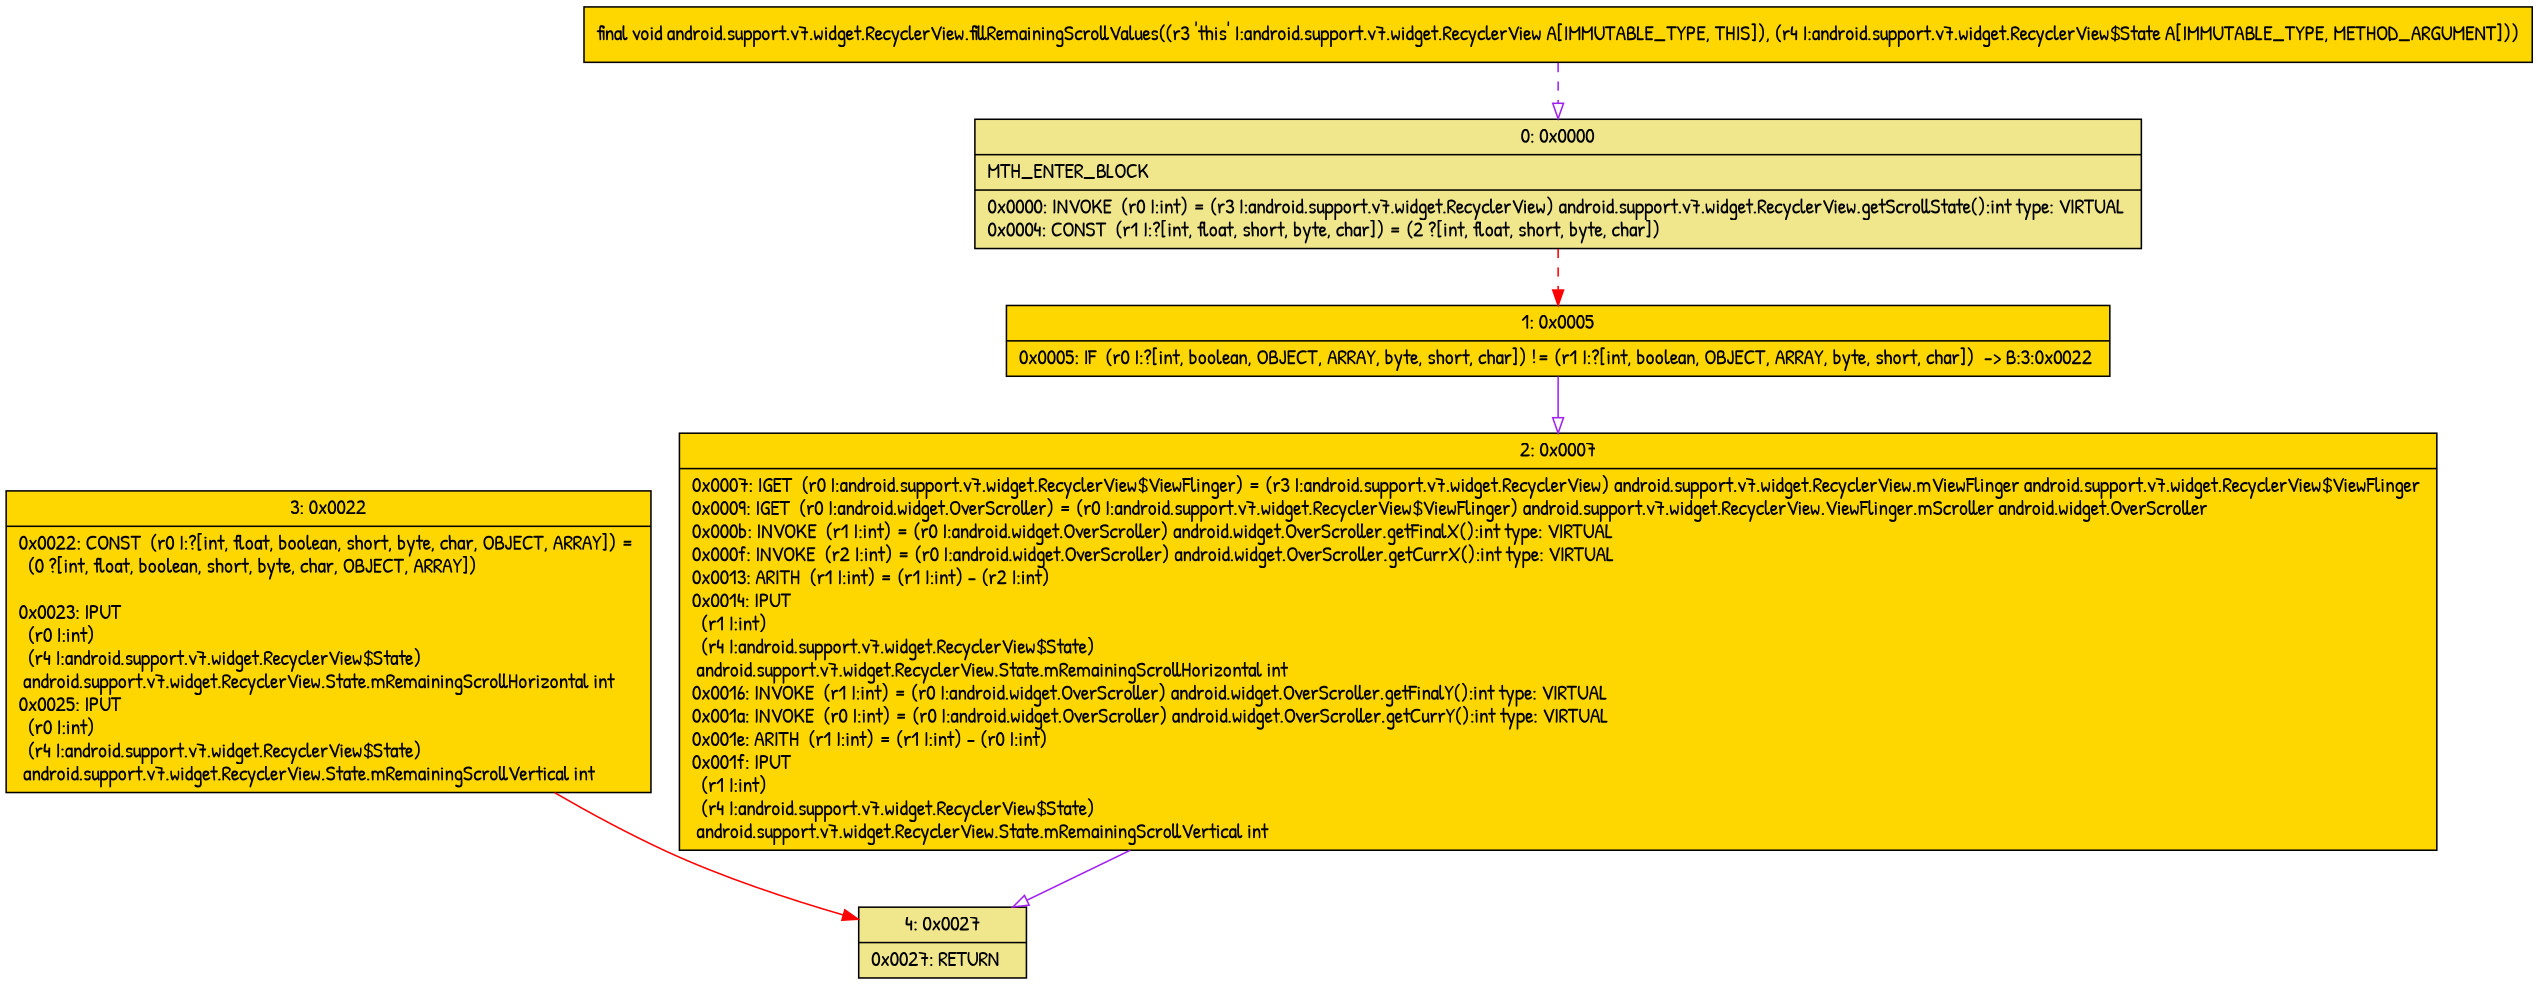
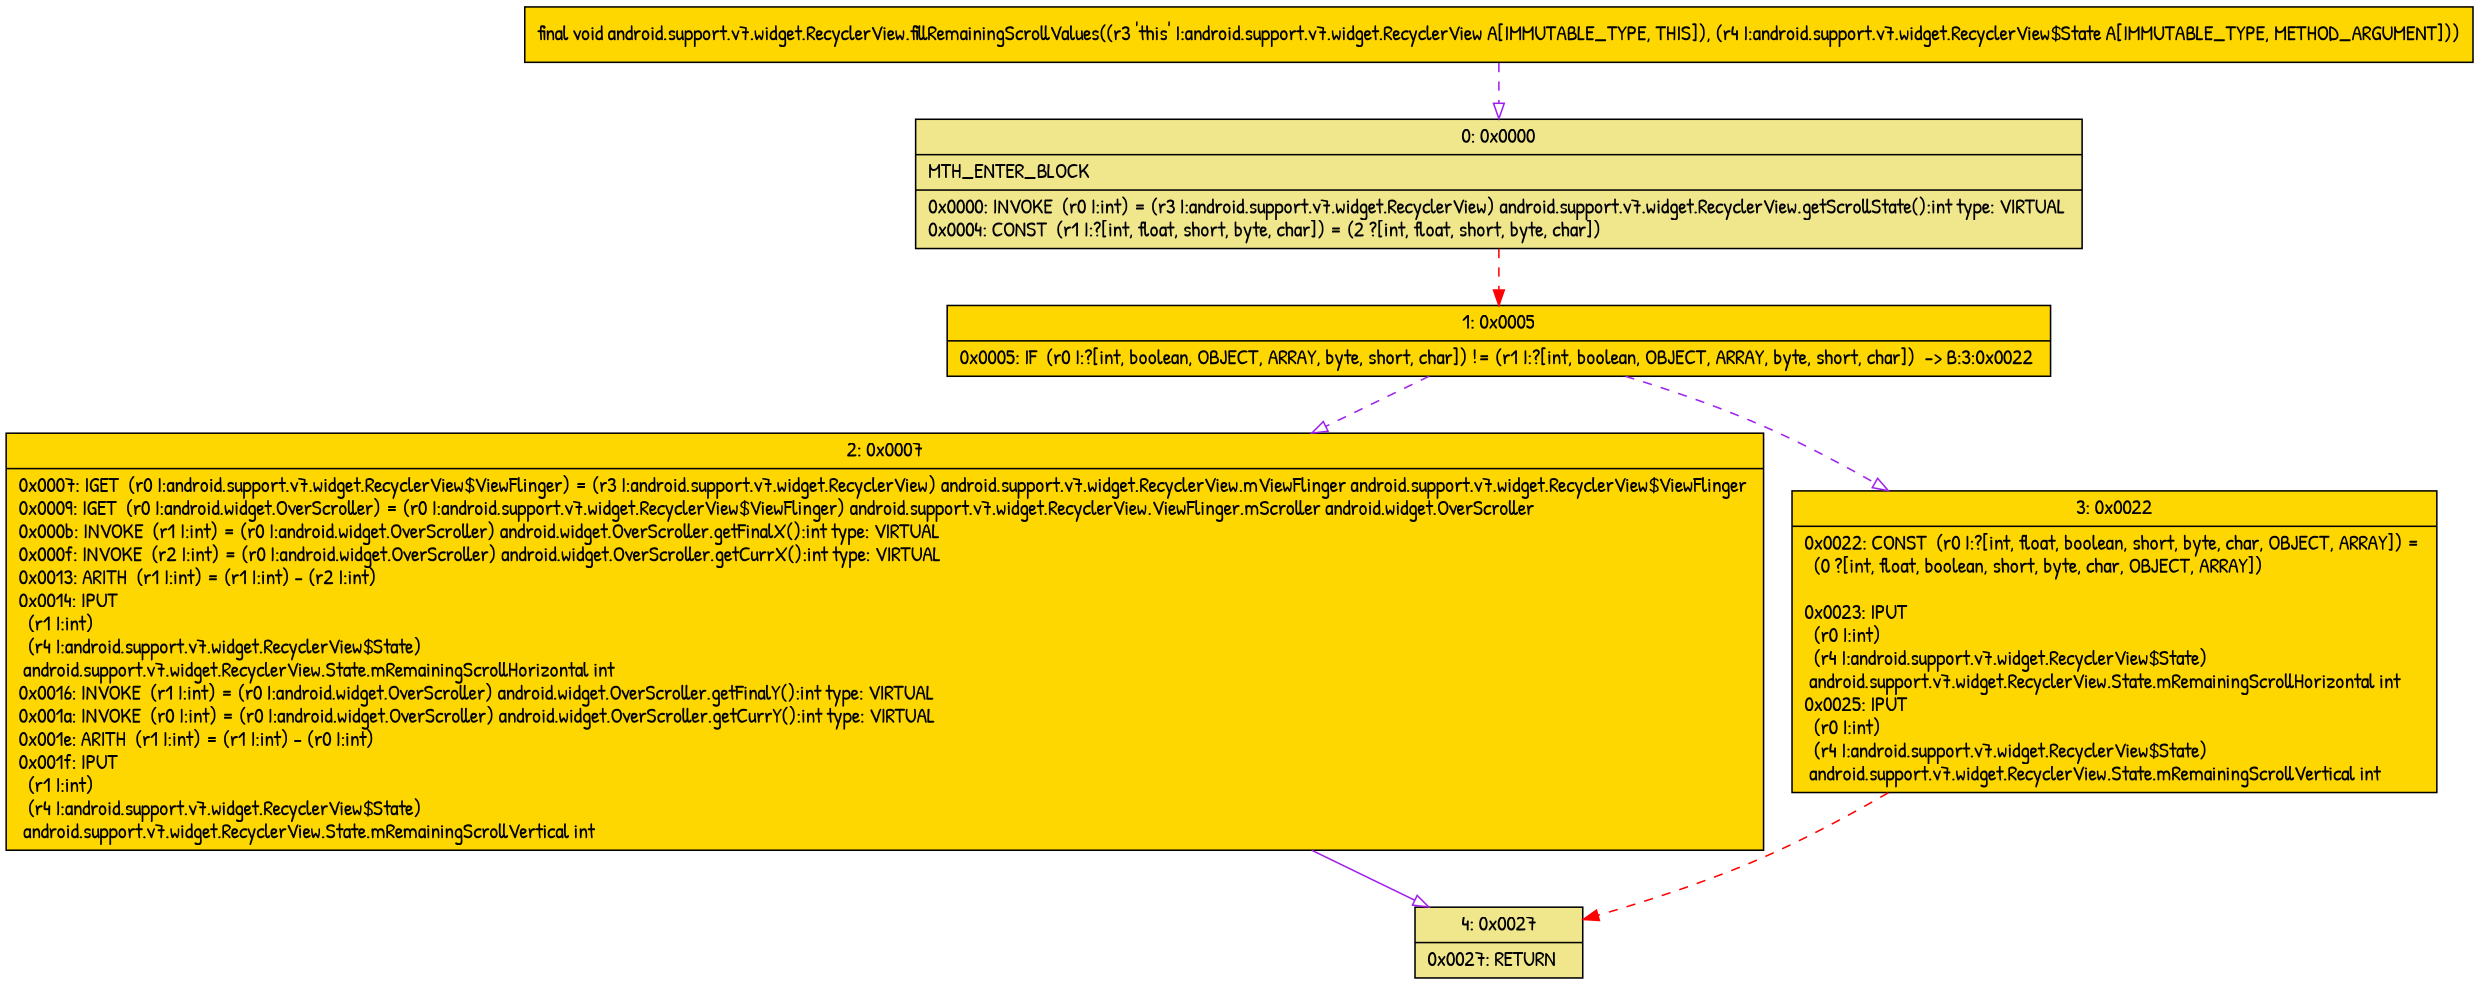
(1558, 397) -> (1377, 401)
none -> (1753, 422)
(695, 864) -> (1747, 864)
